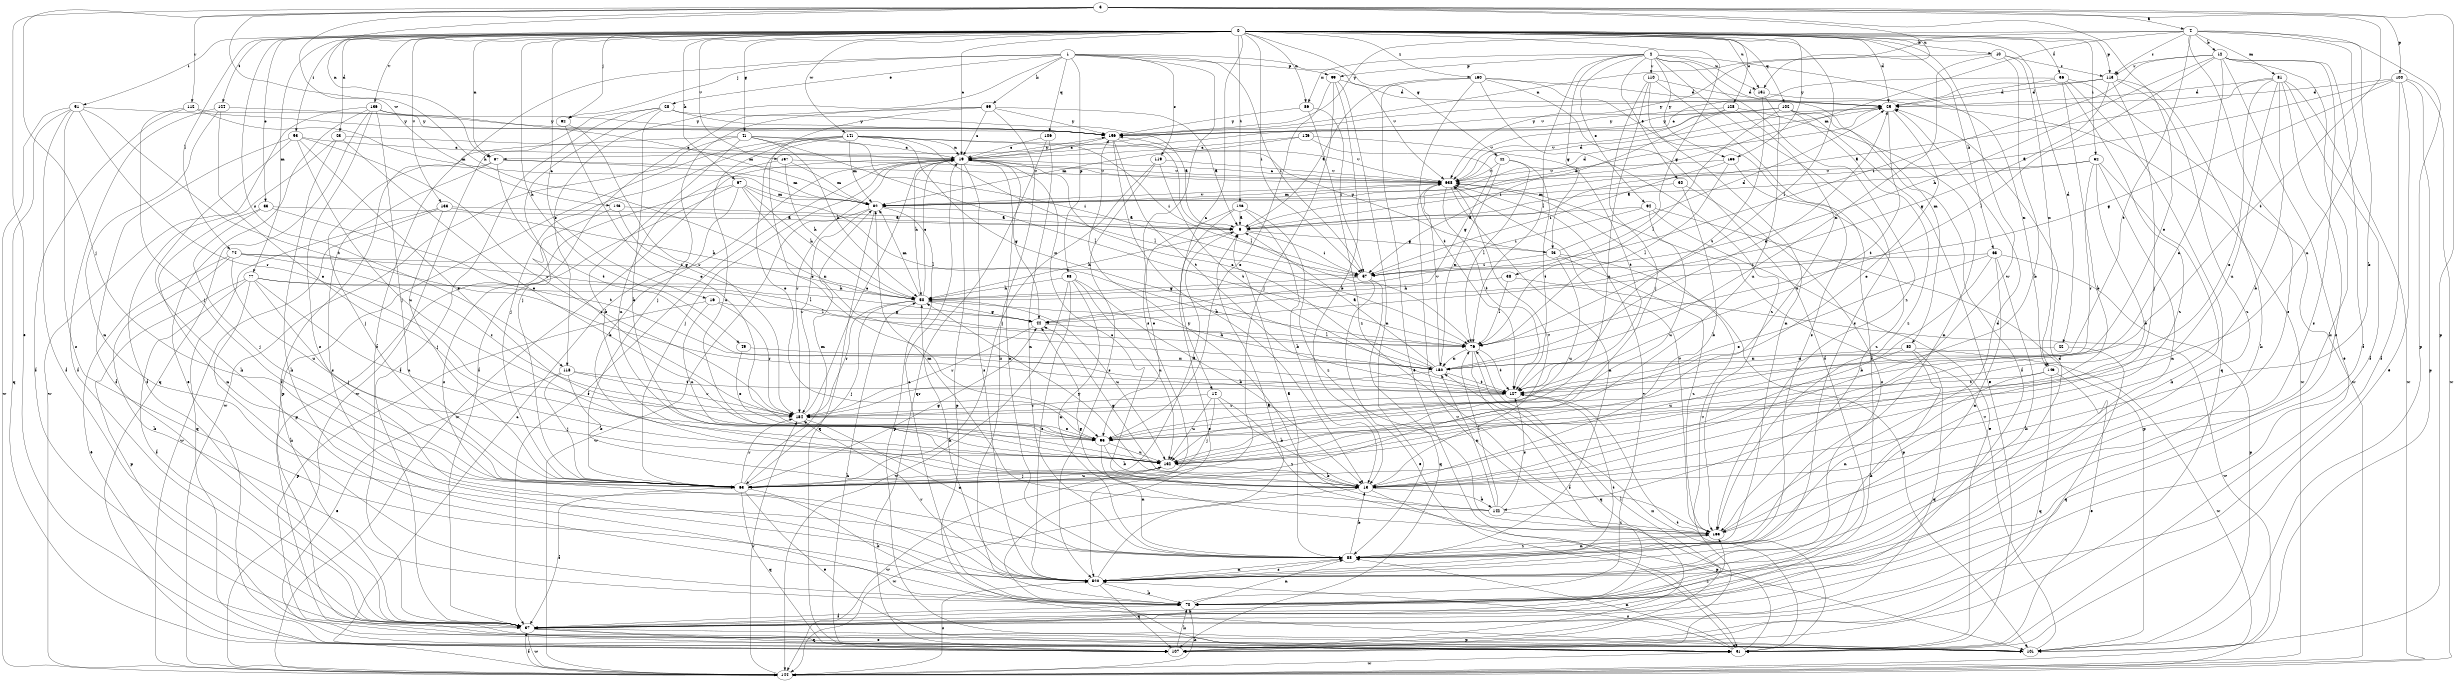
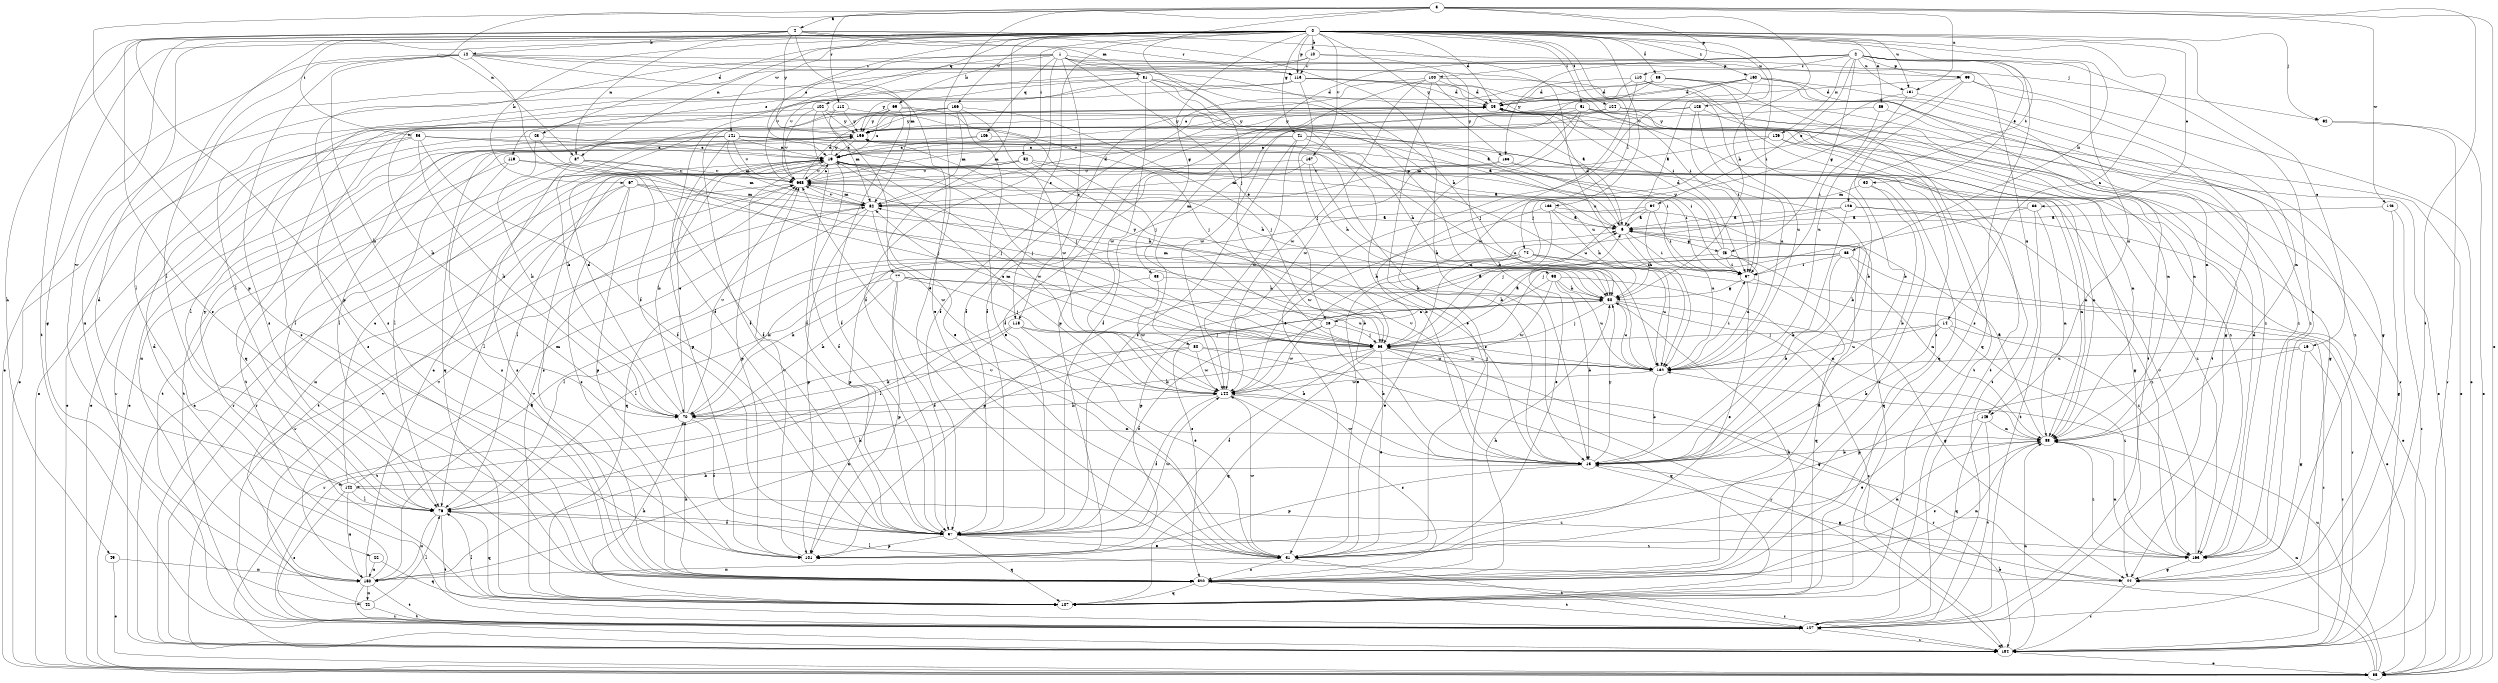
(1467, 57) -> (1824, 103)
(923, 224) -> (1416, 312)
(1453, 264) -> (368, 592)
none -> (1715, 337)
